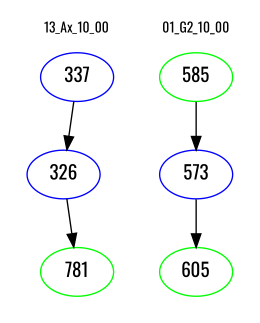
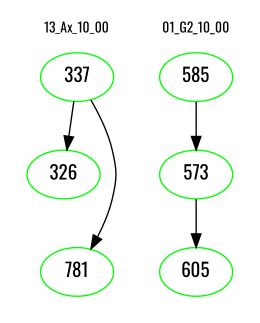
(77, 77) -> (77, 77)
(64, 175) -> (64, 175)
(196, 175) -> (196, 175)
(69, 216) -> (116, 168)
